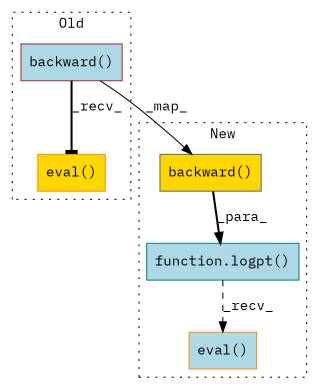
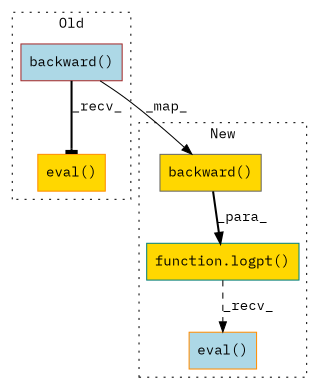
(223, 262) -> (223, 262)
